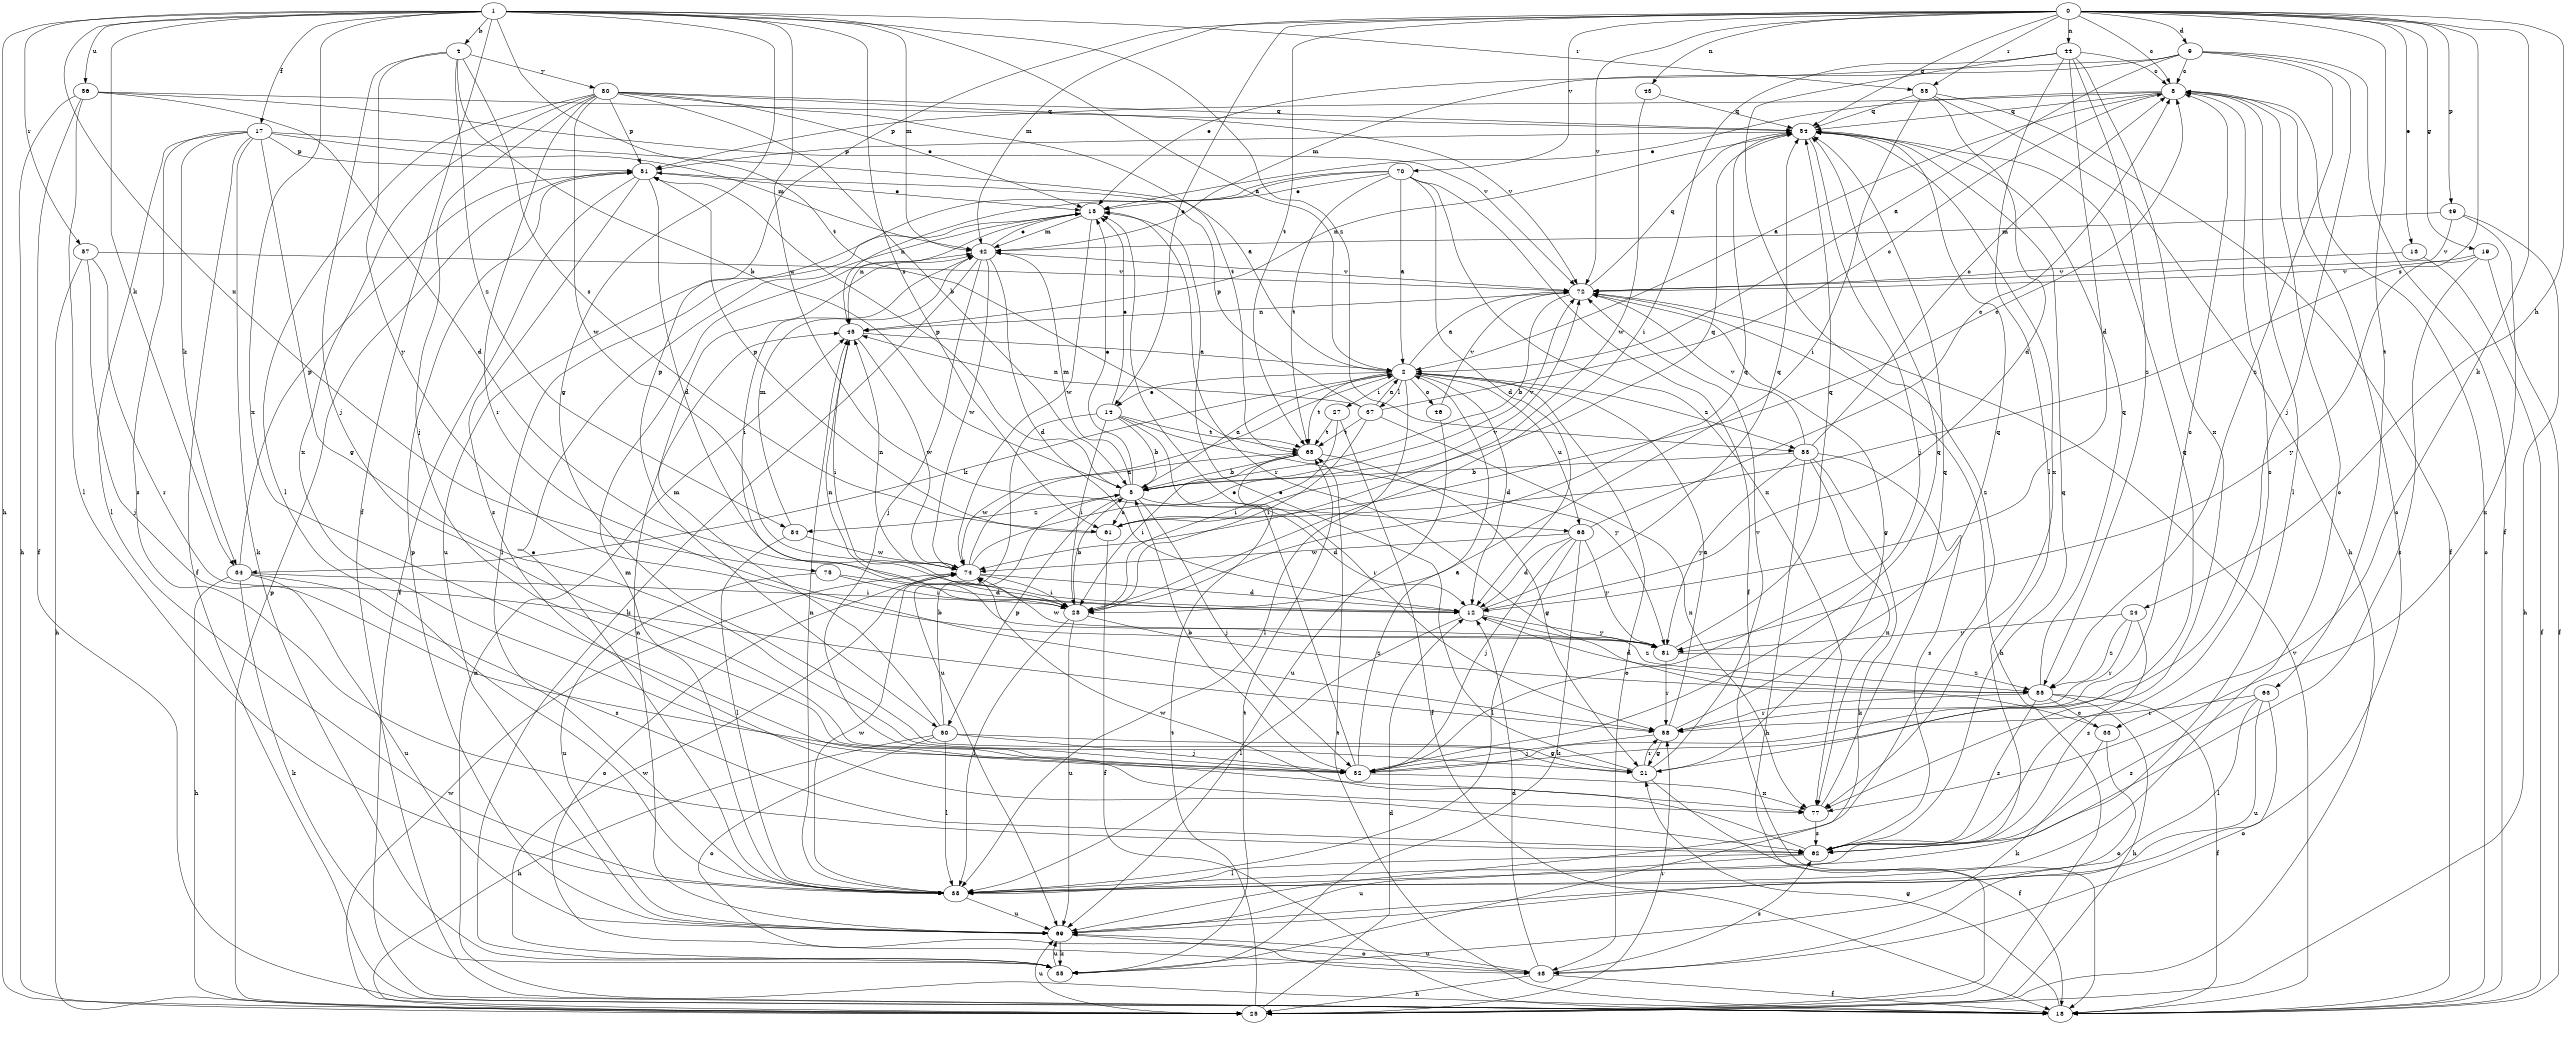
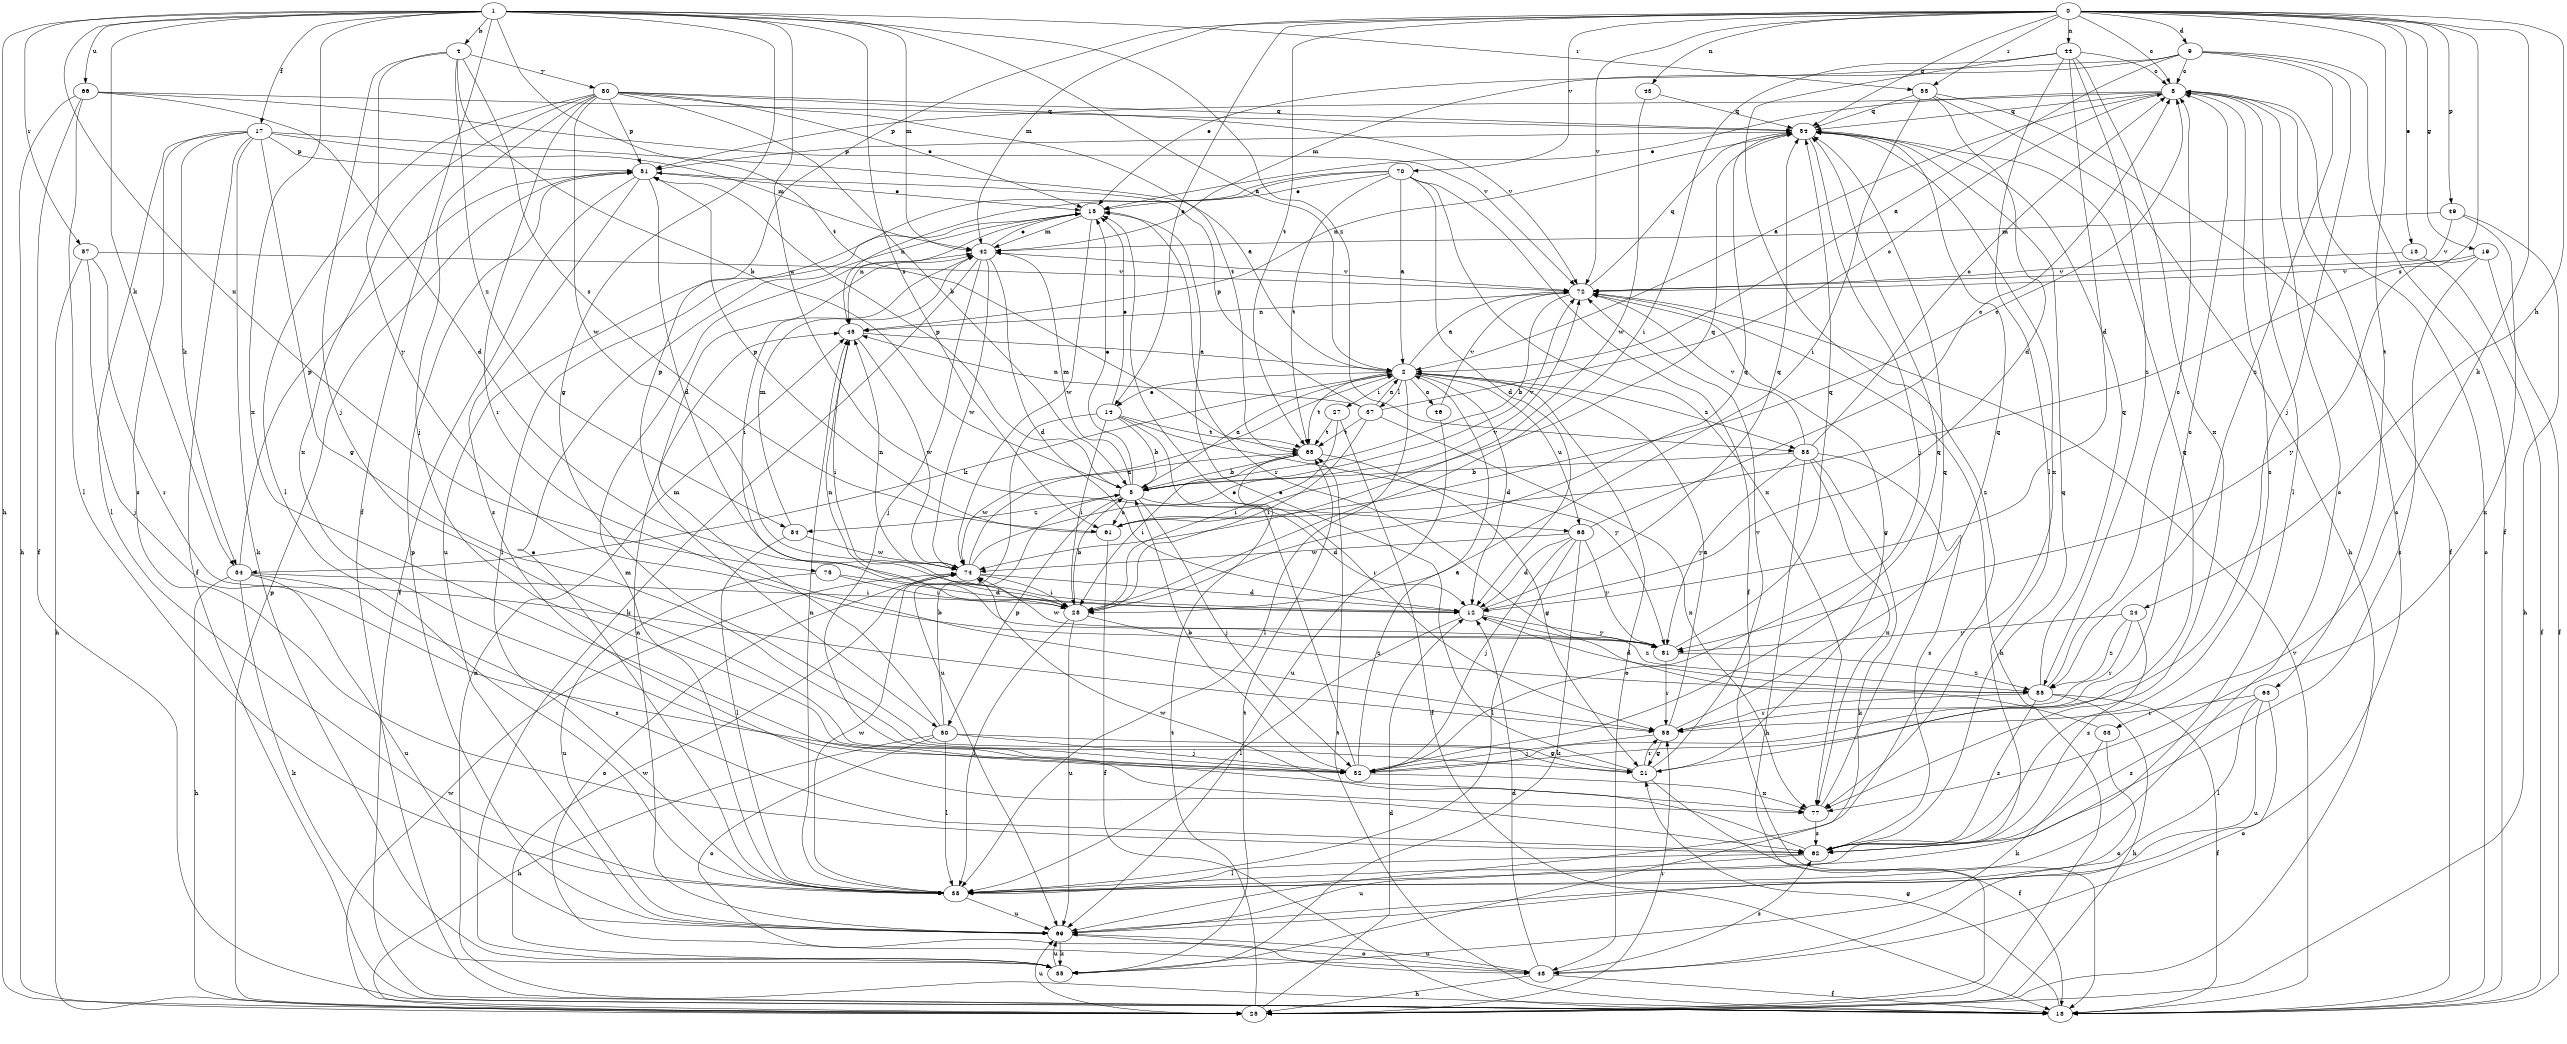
(86, 91) -> (86, 91)
(2072, 712) -> (2166, 424)
